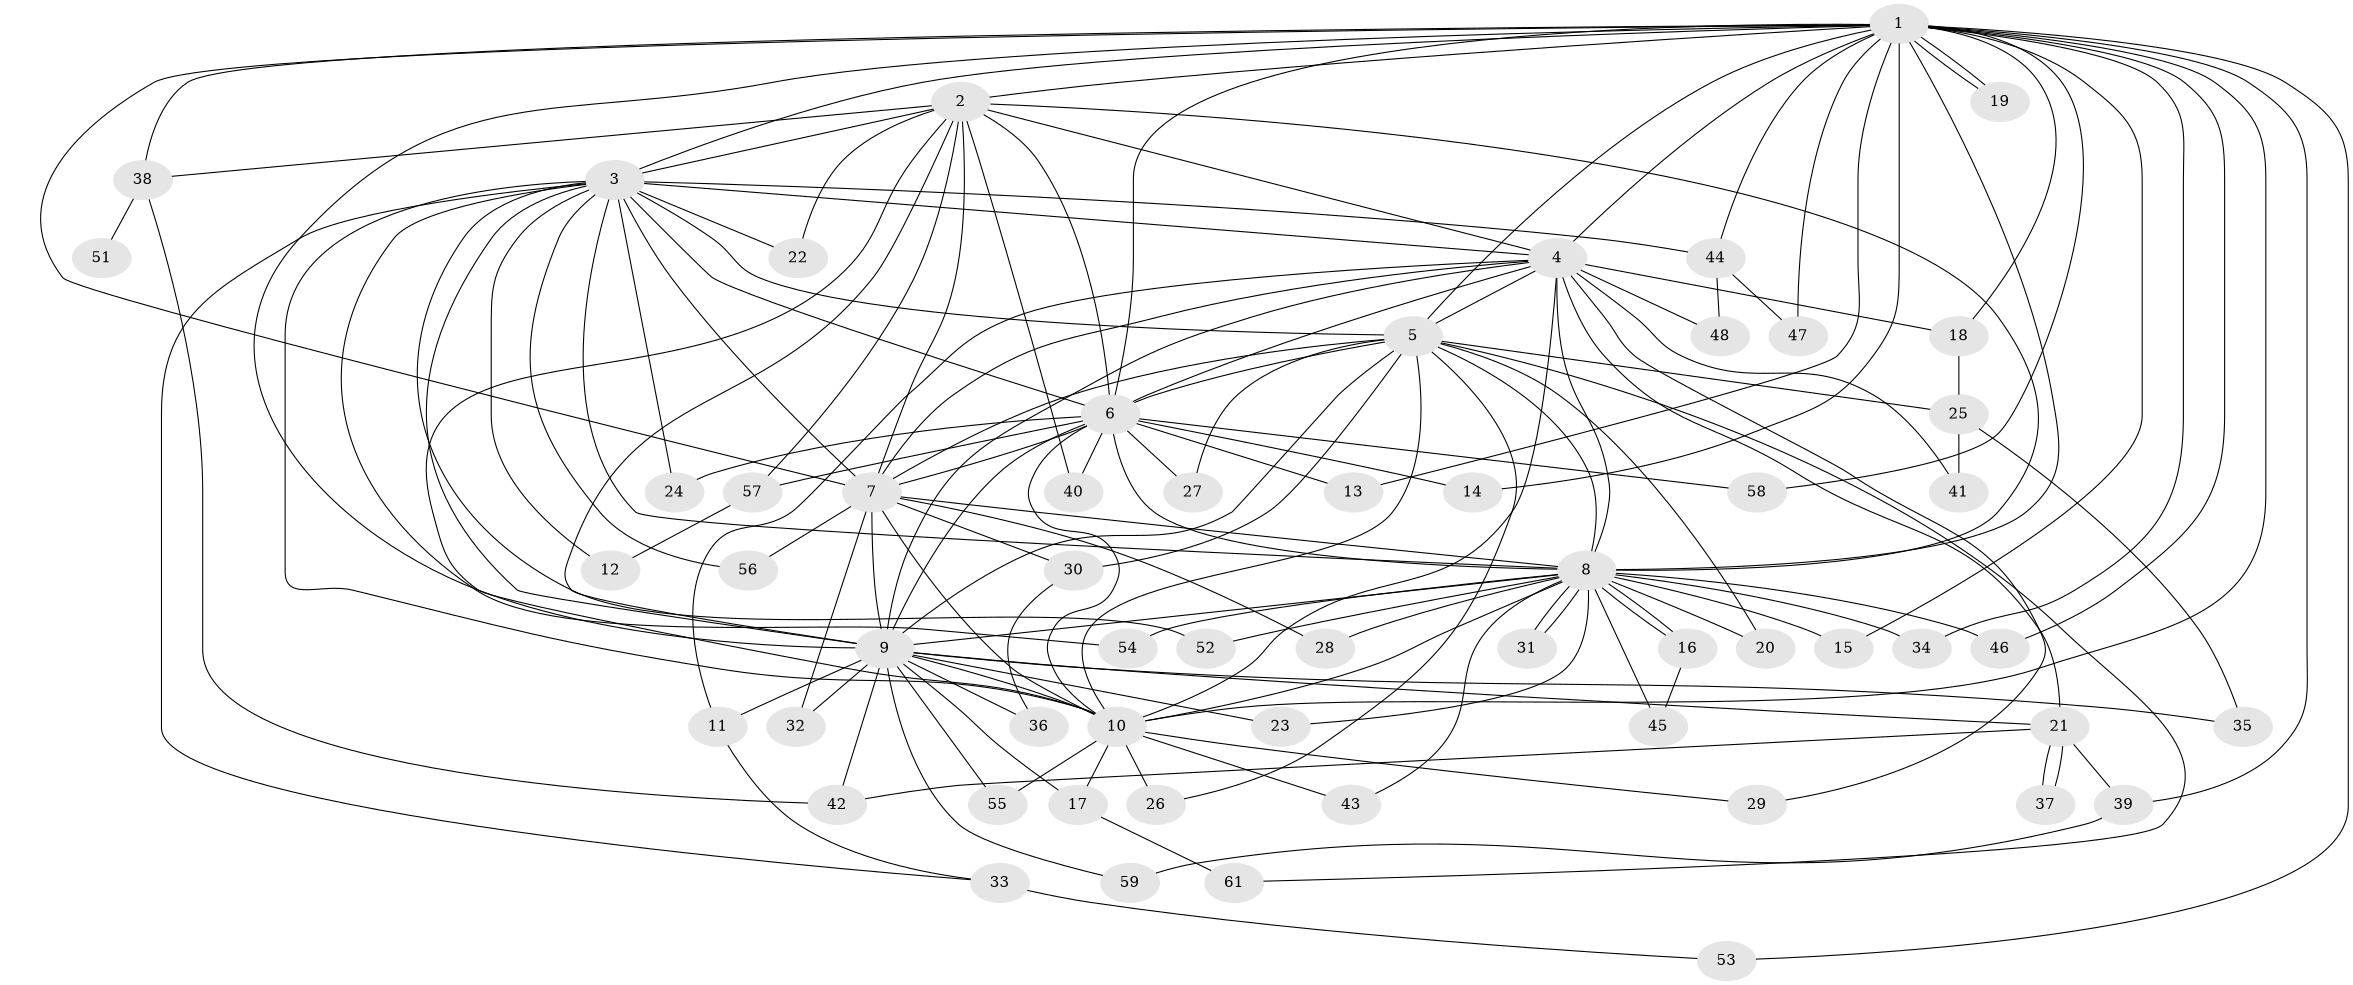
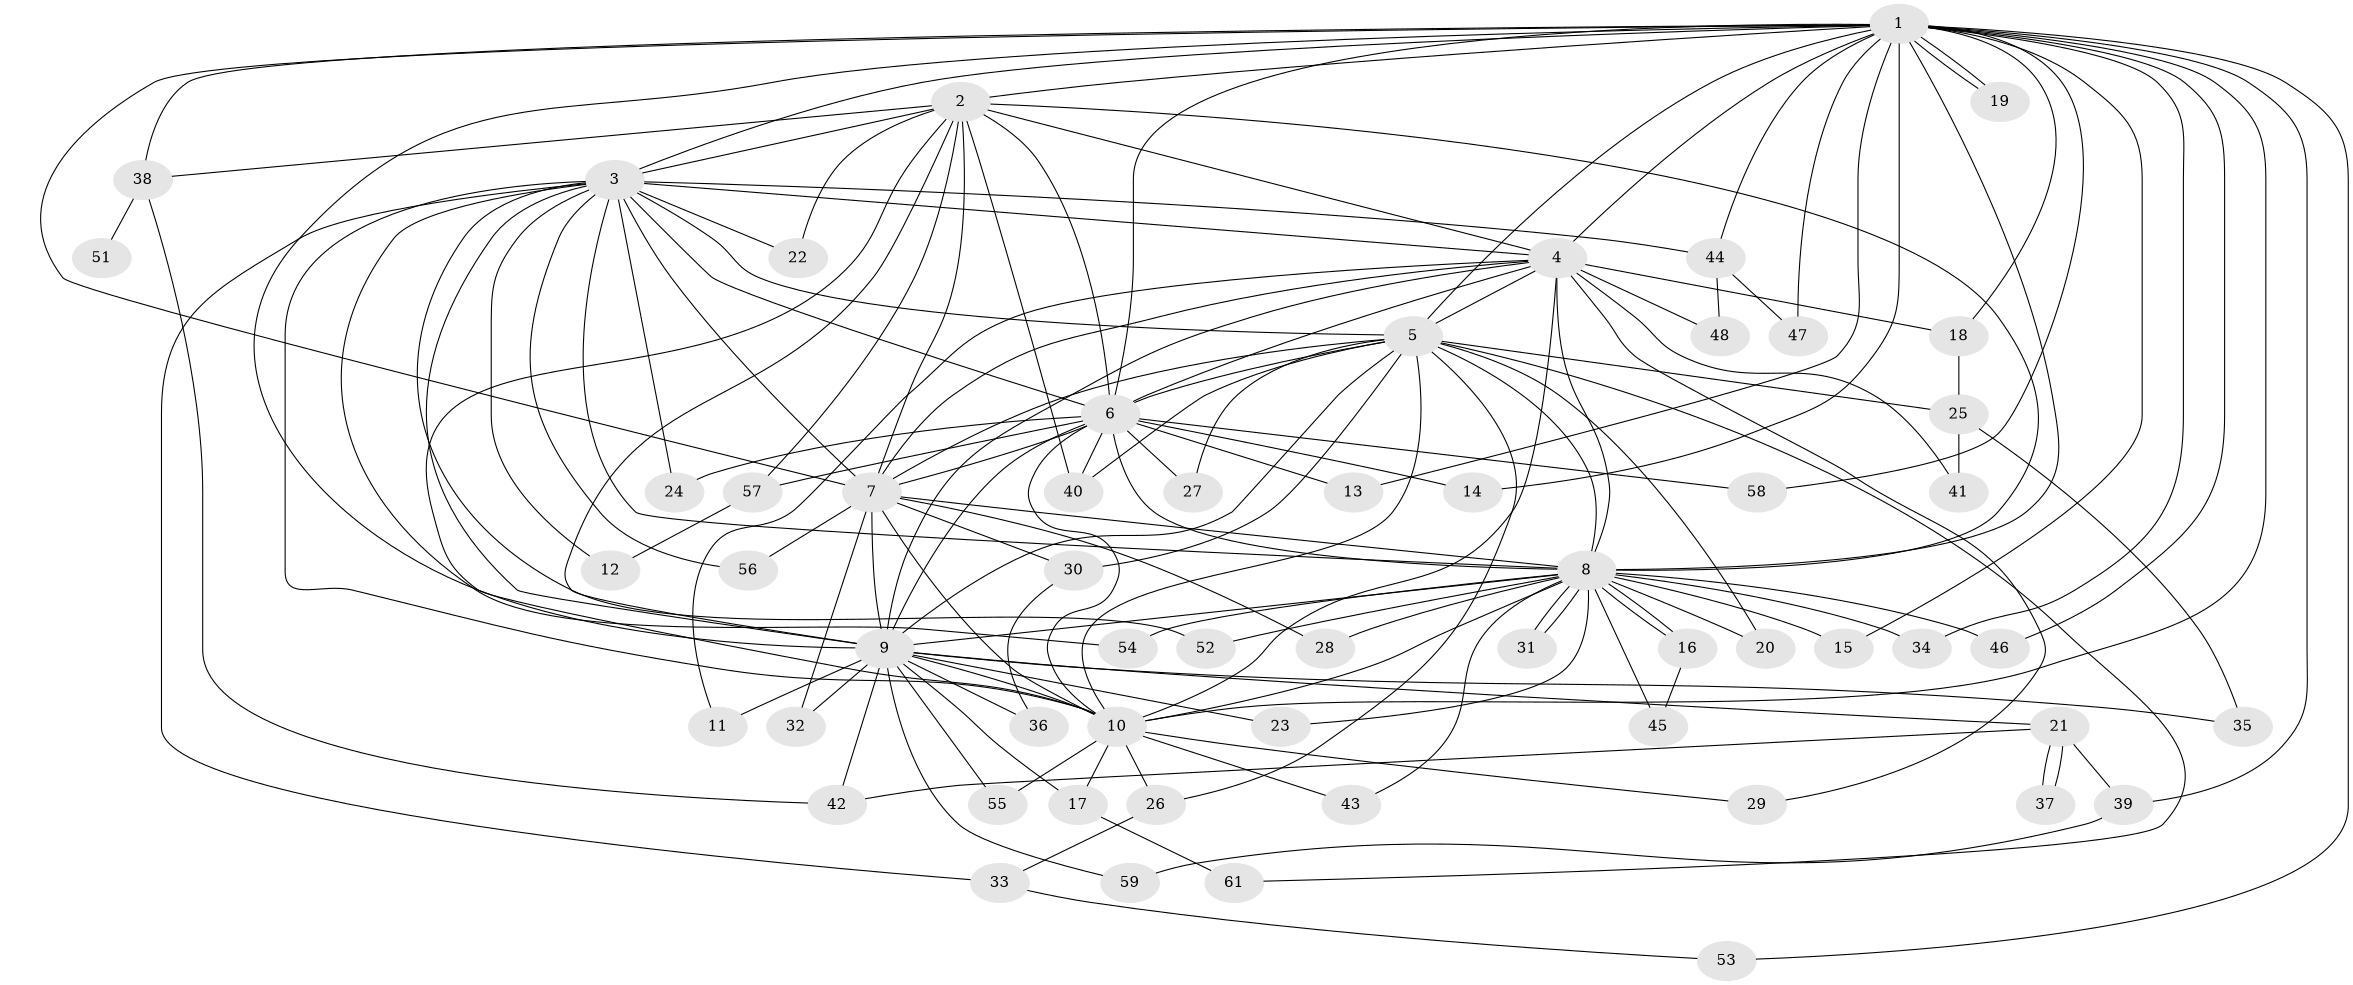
none -> (1228, 385)
(1837, 496) -> none
(832, 842) -> (1078, 844)
